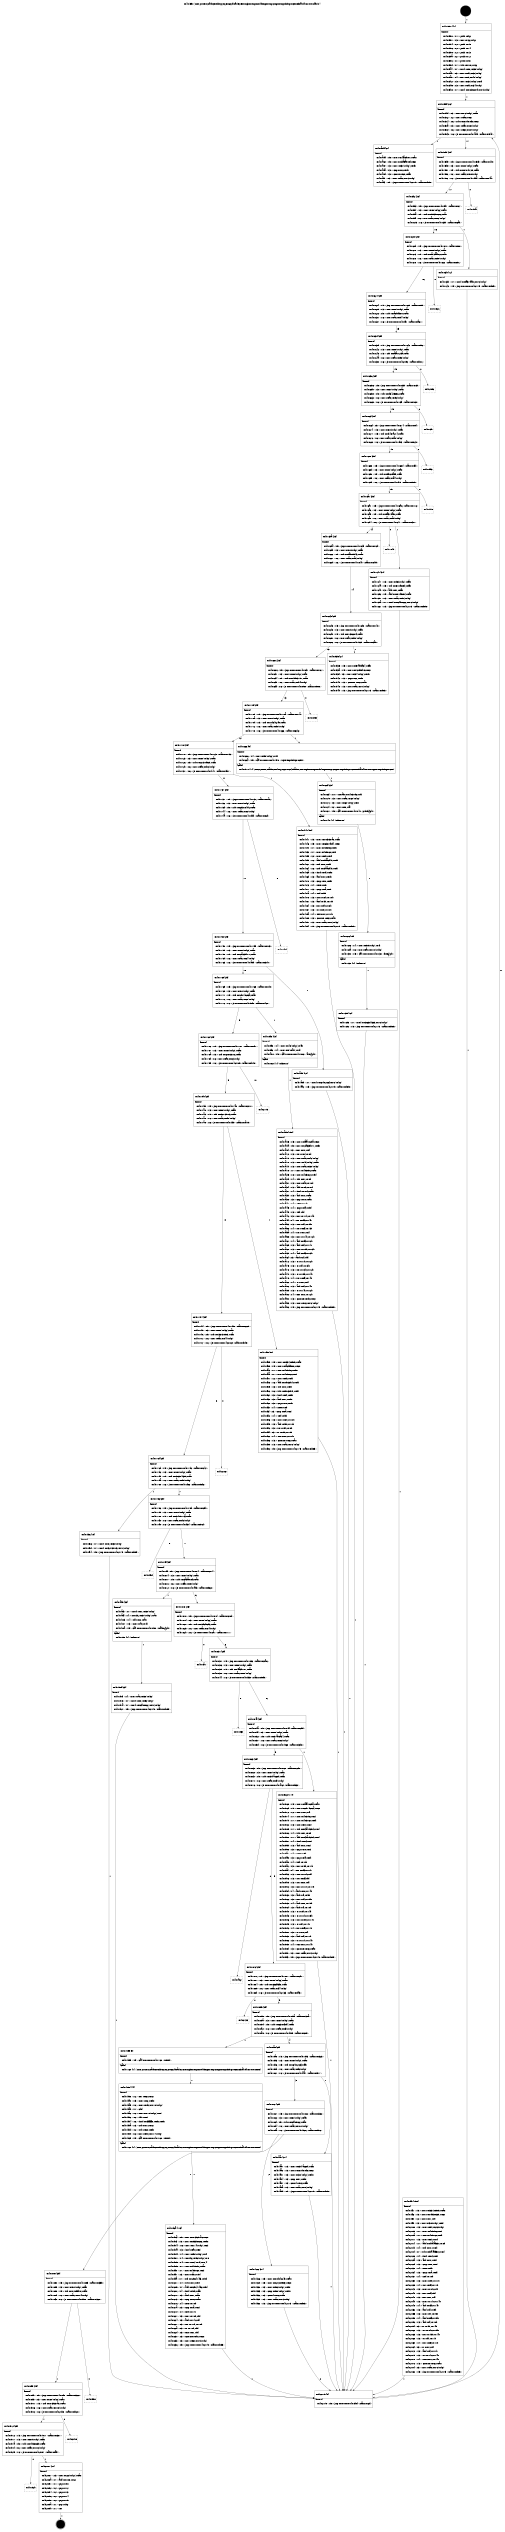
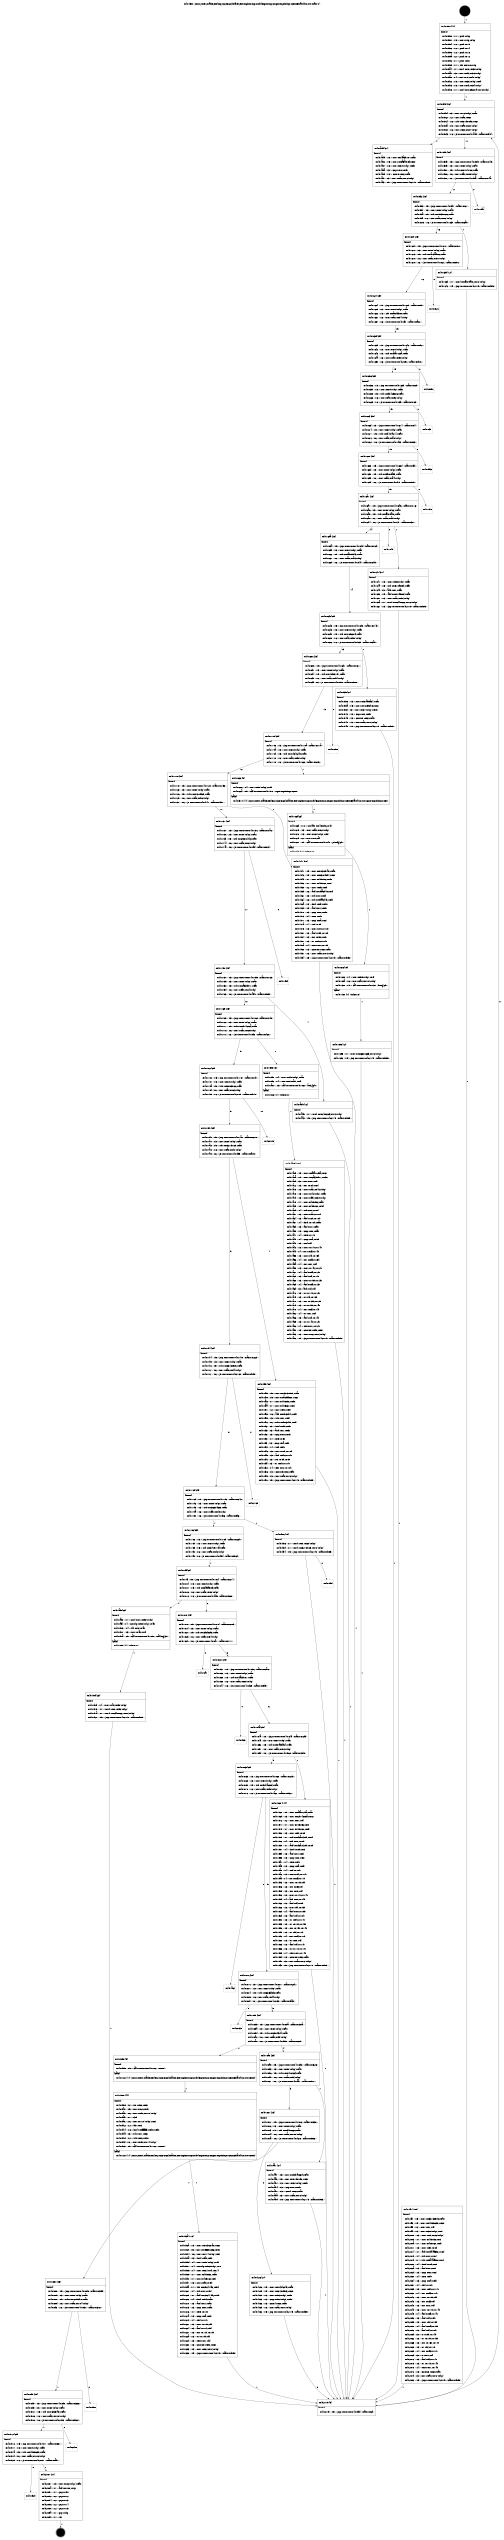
(160, 1549) -> (322, 1567)
none -> (393, 1568)
